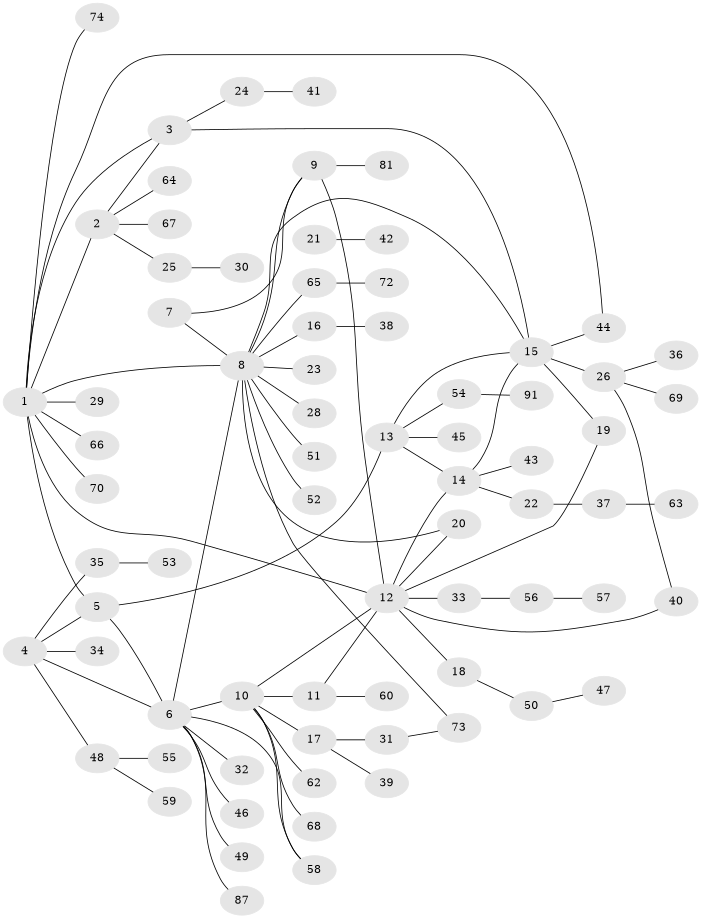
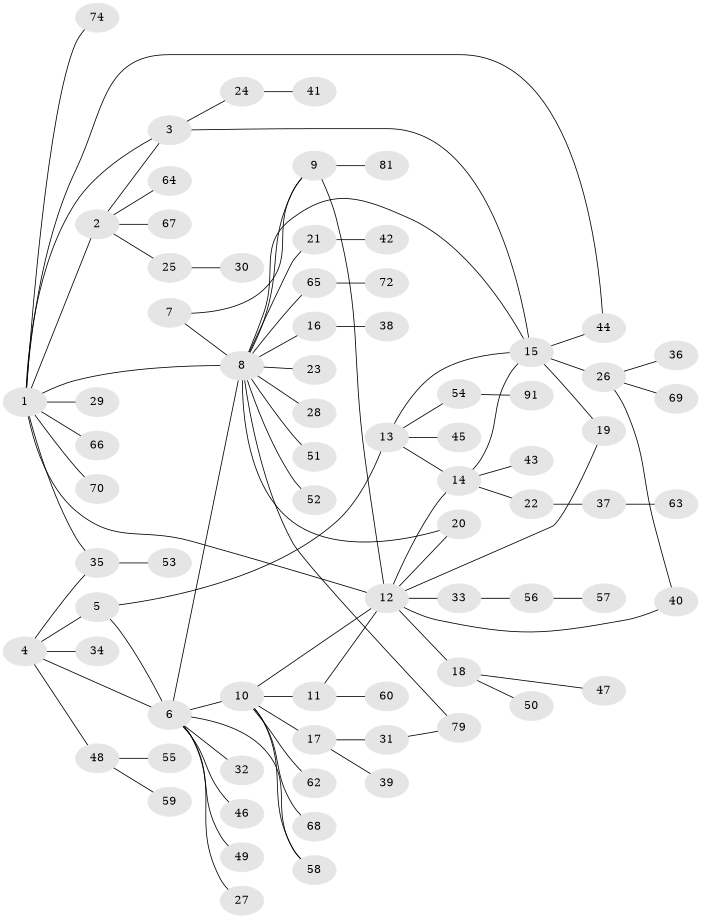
none -> (276, 295)
(46, 509) -> (57, 499)
(568, 698) -> (532, 682)
(459, 728) -> (459, 728)
(242, 901) -> (242, 901)
